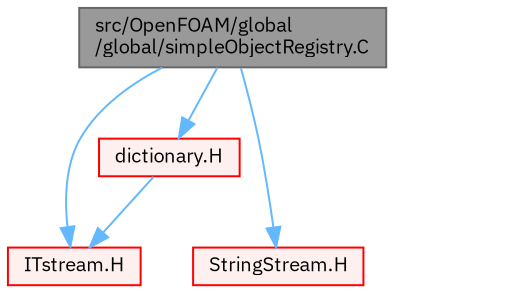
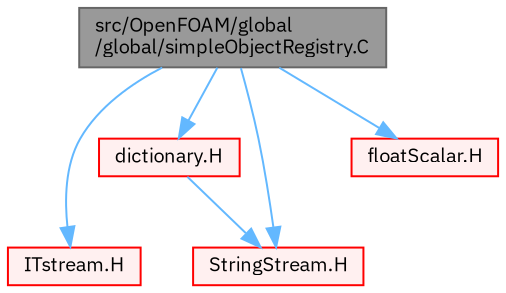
none -> (425, 157)
(128, 205) -> (217, 205)
